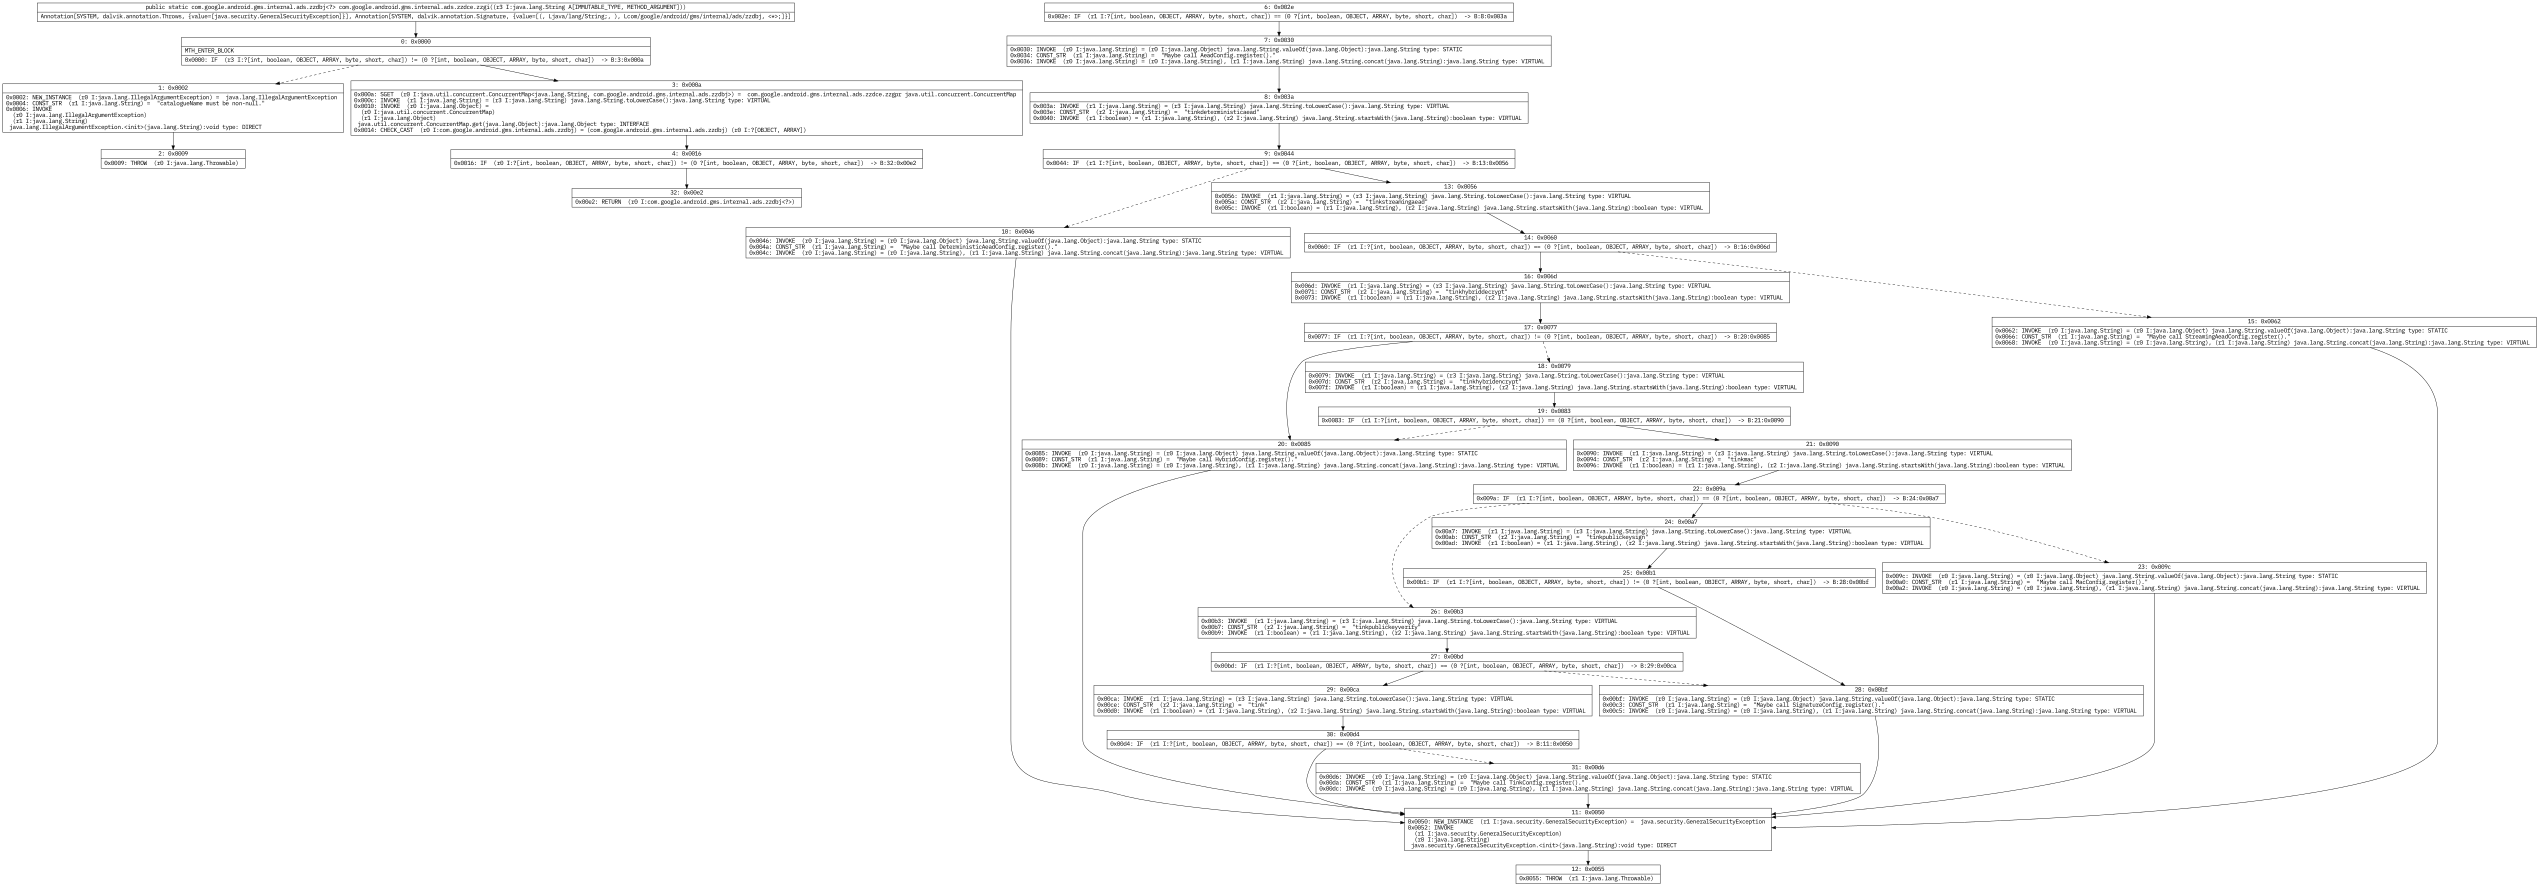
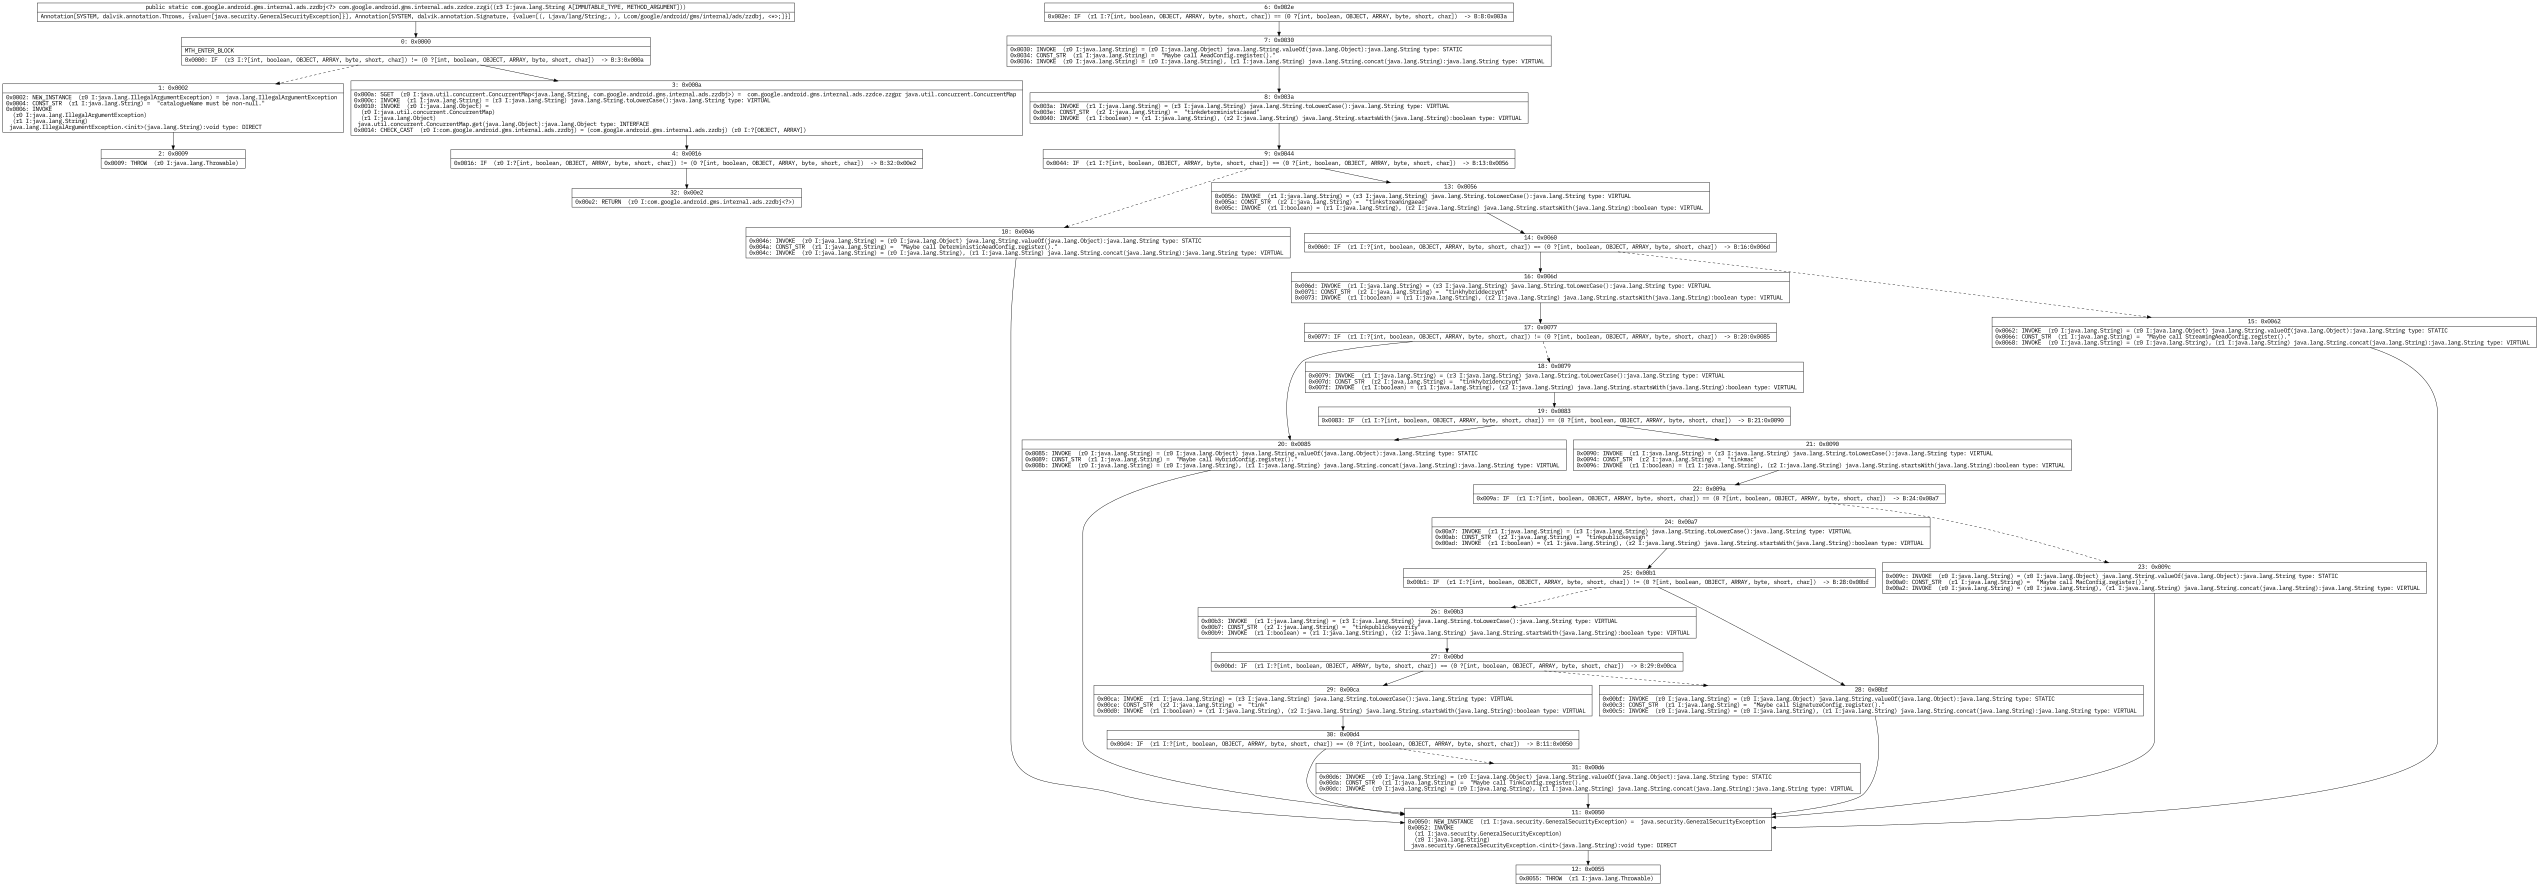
(1447, 432) -> (1447, 432)
(1699, 509) -> none
(1427, 519) -> (1558, 597)
